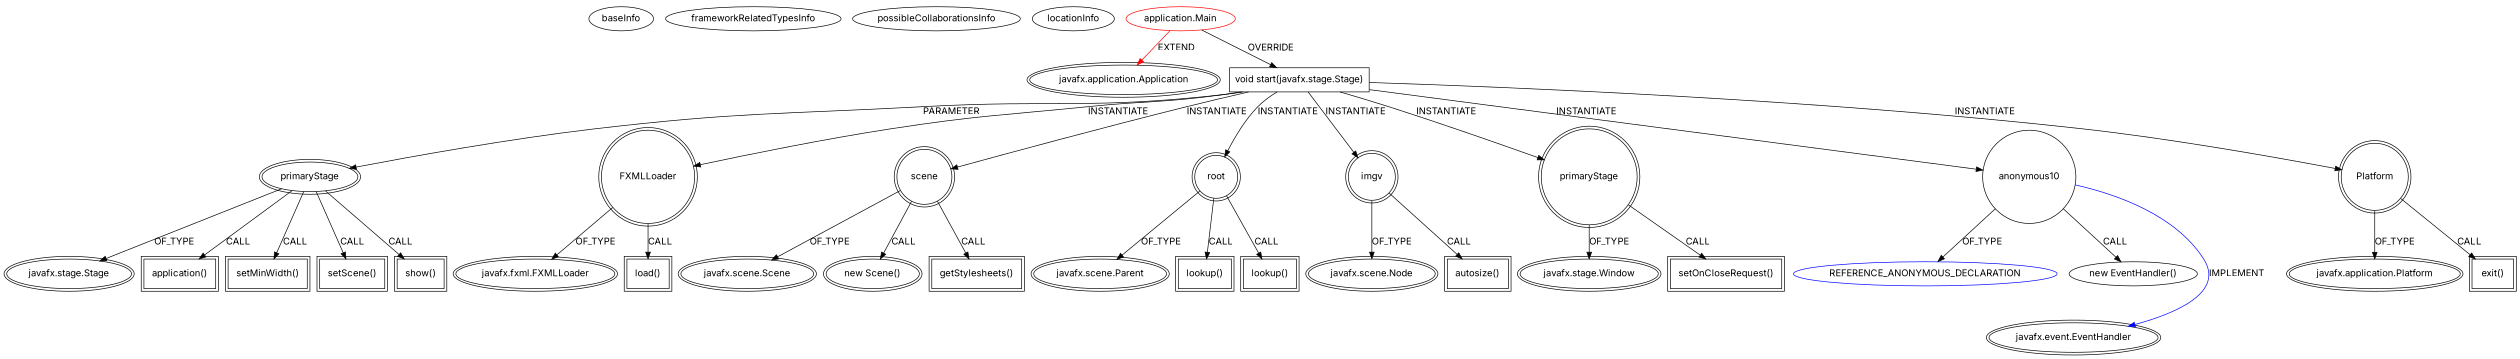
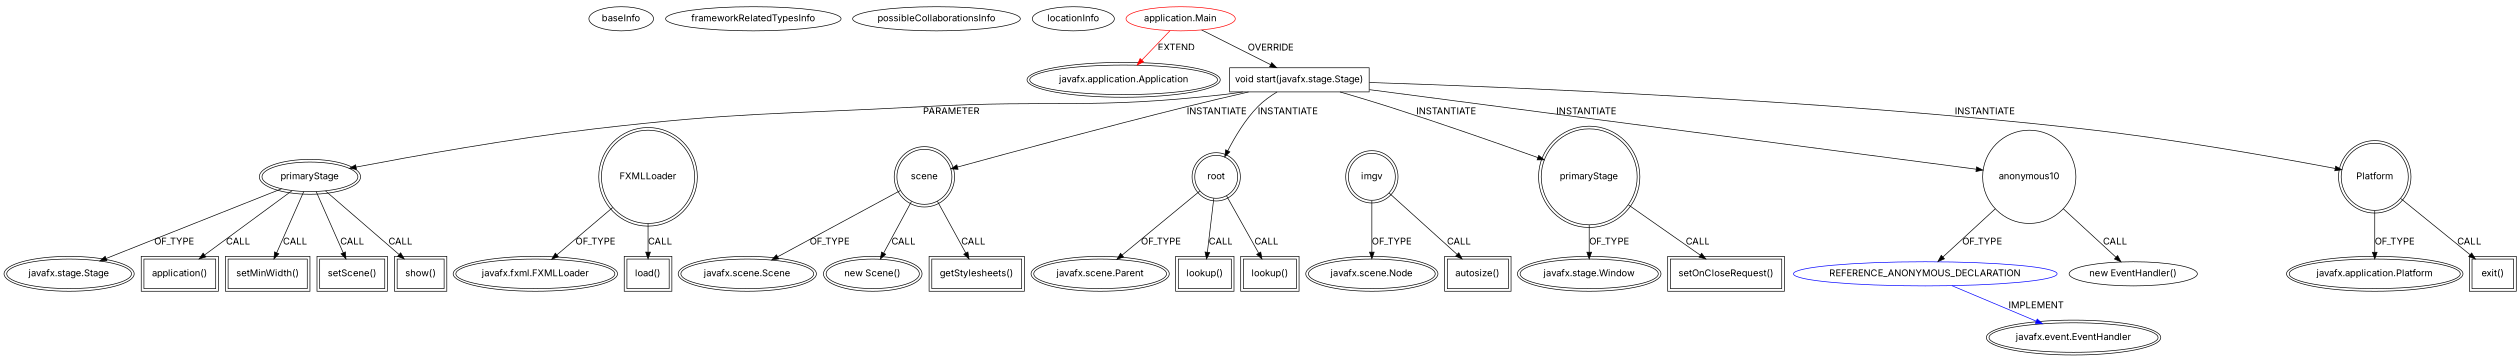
(969, 118) -> none
(1331, 122) -> none
(2191, 243) -> (1994, 303)
